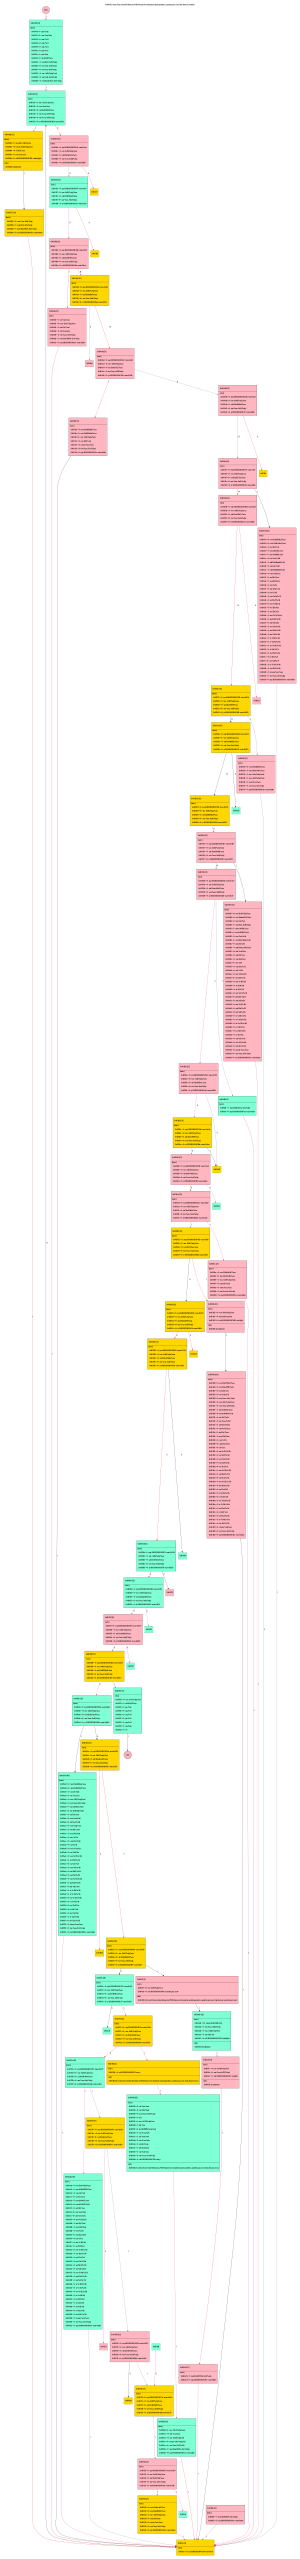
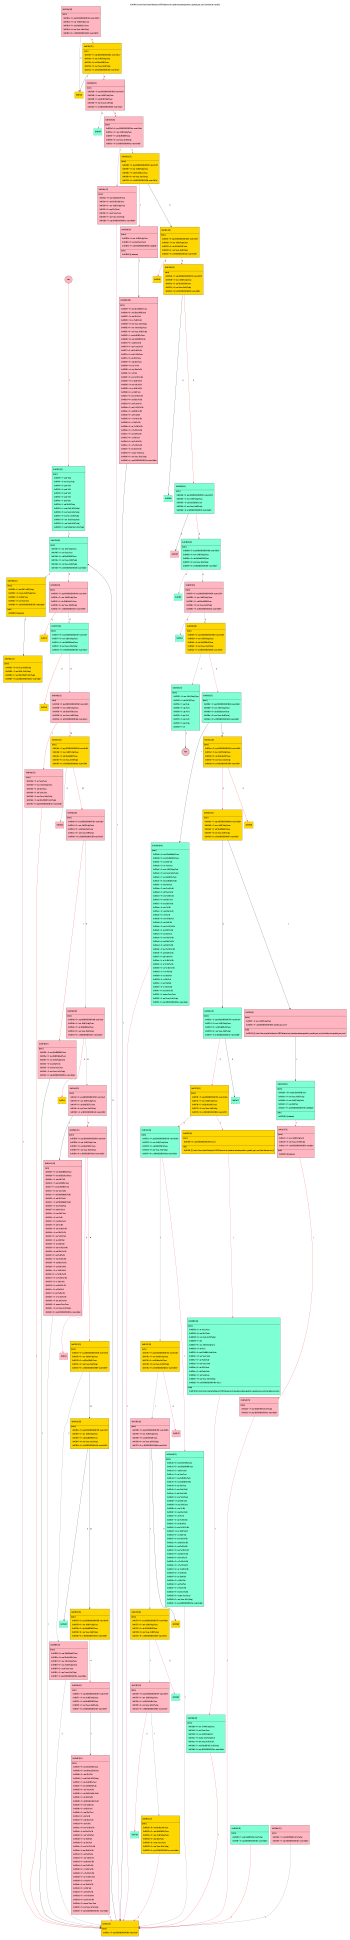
(216, 884) -> none
(155, 2367) -> (165, 1666)
